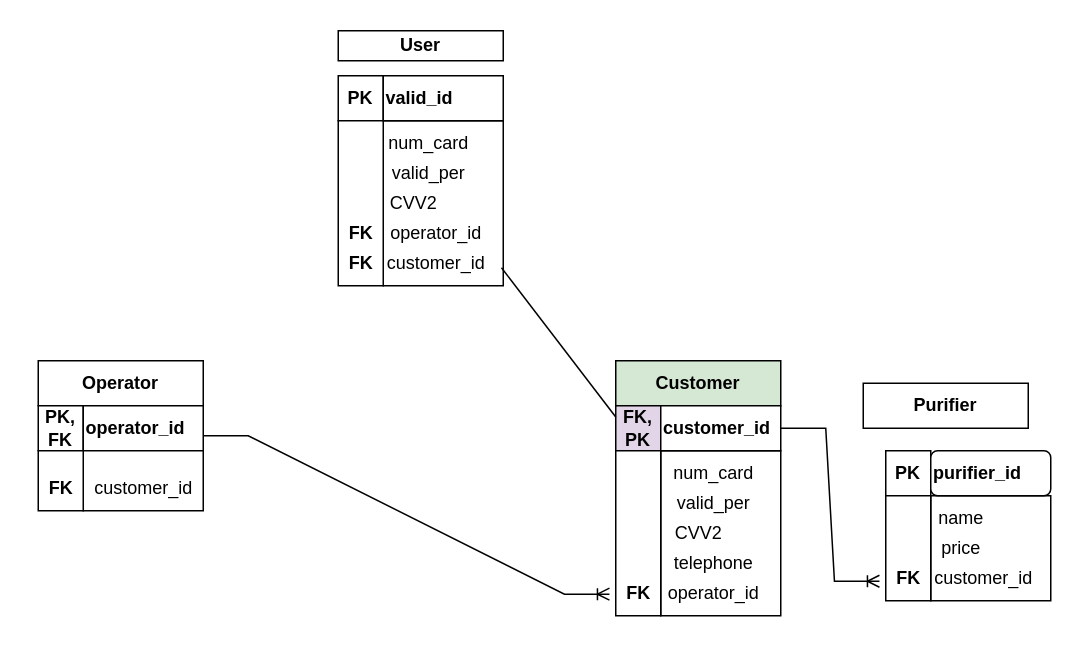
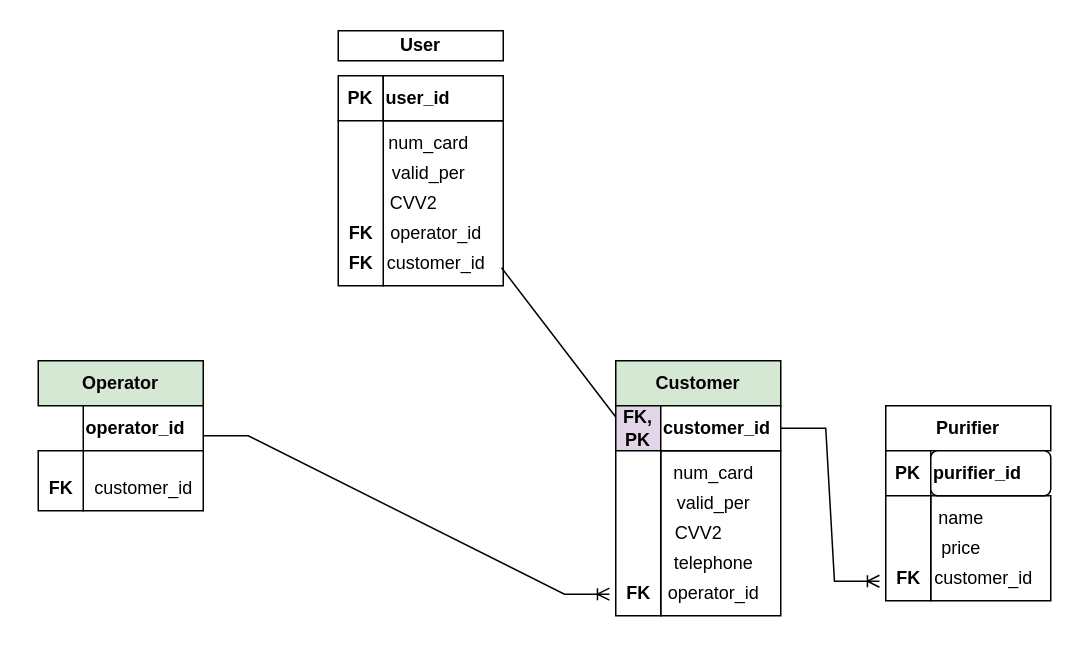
(420, 98) -> (419, 98)
(121, 383) -> (121, 383)
(946, 406) -> (968, 428)
(61, 428) -> none
